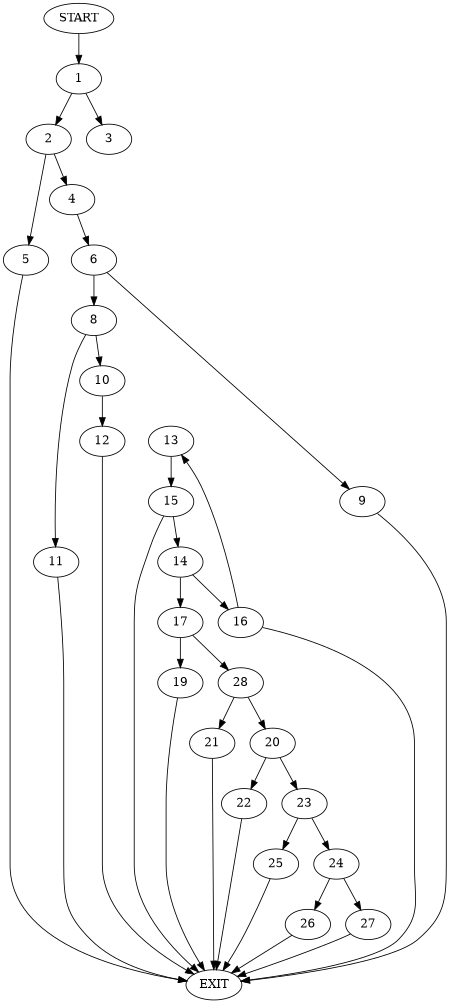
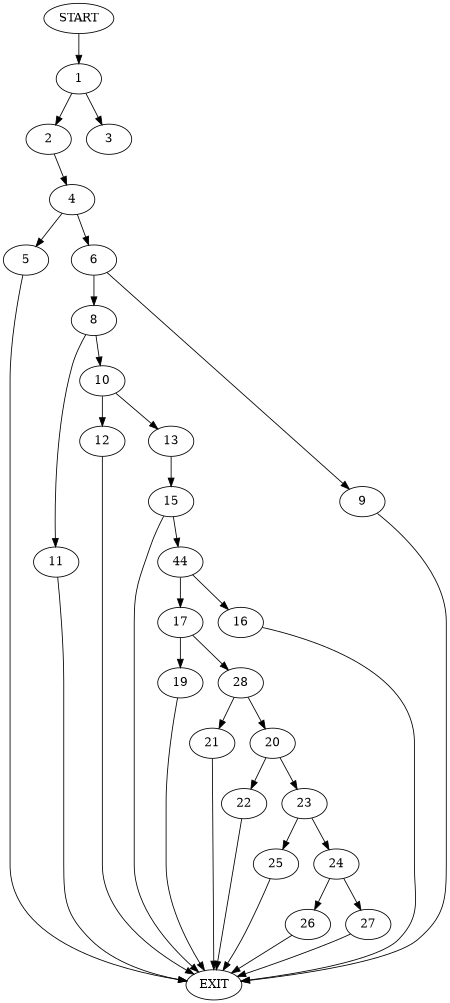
(38, 195) -> (52, 227)
(219, 532) -> (134, 408)
(180, 562) -> (180, 562)
